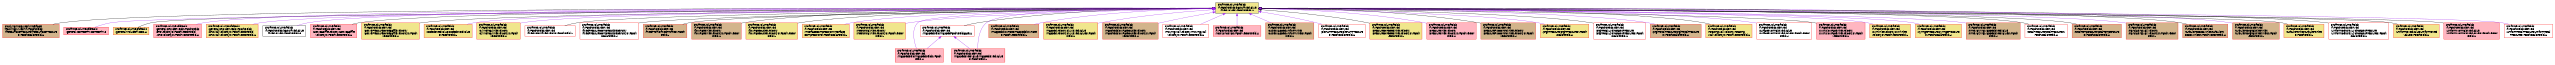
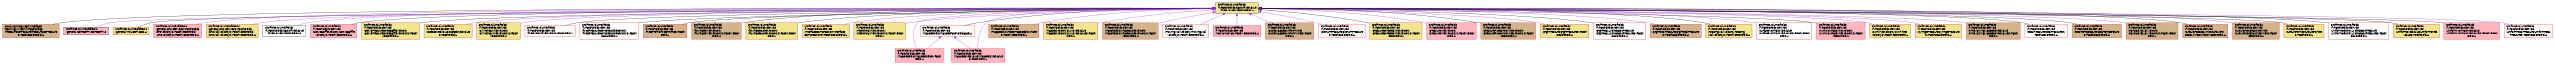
(86, 31) -> (86, 31)
